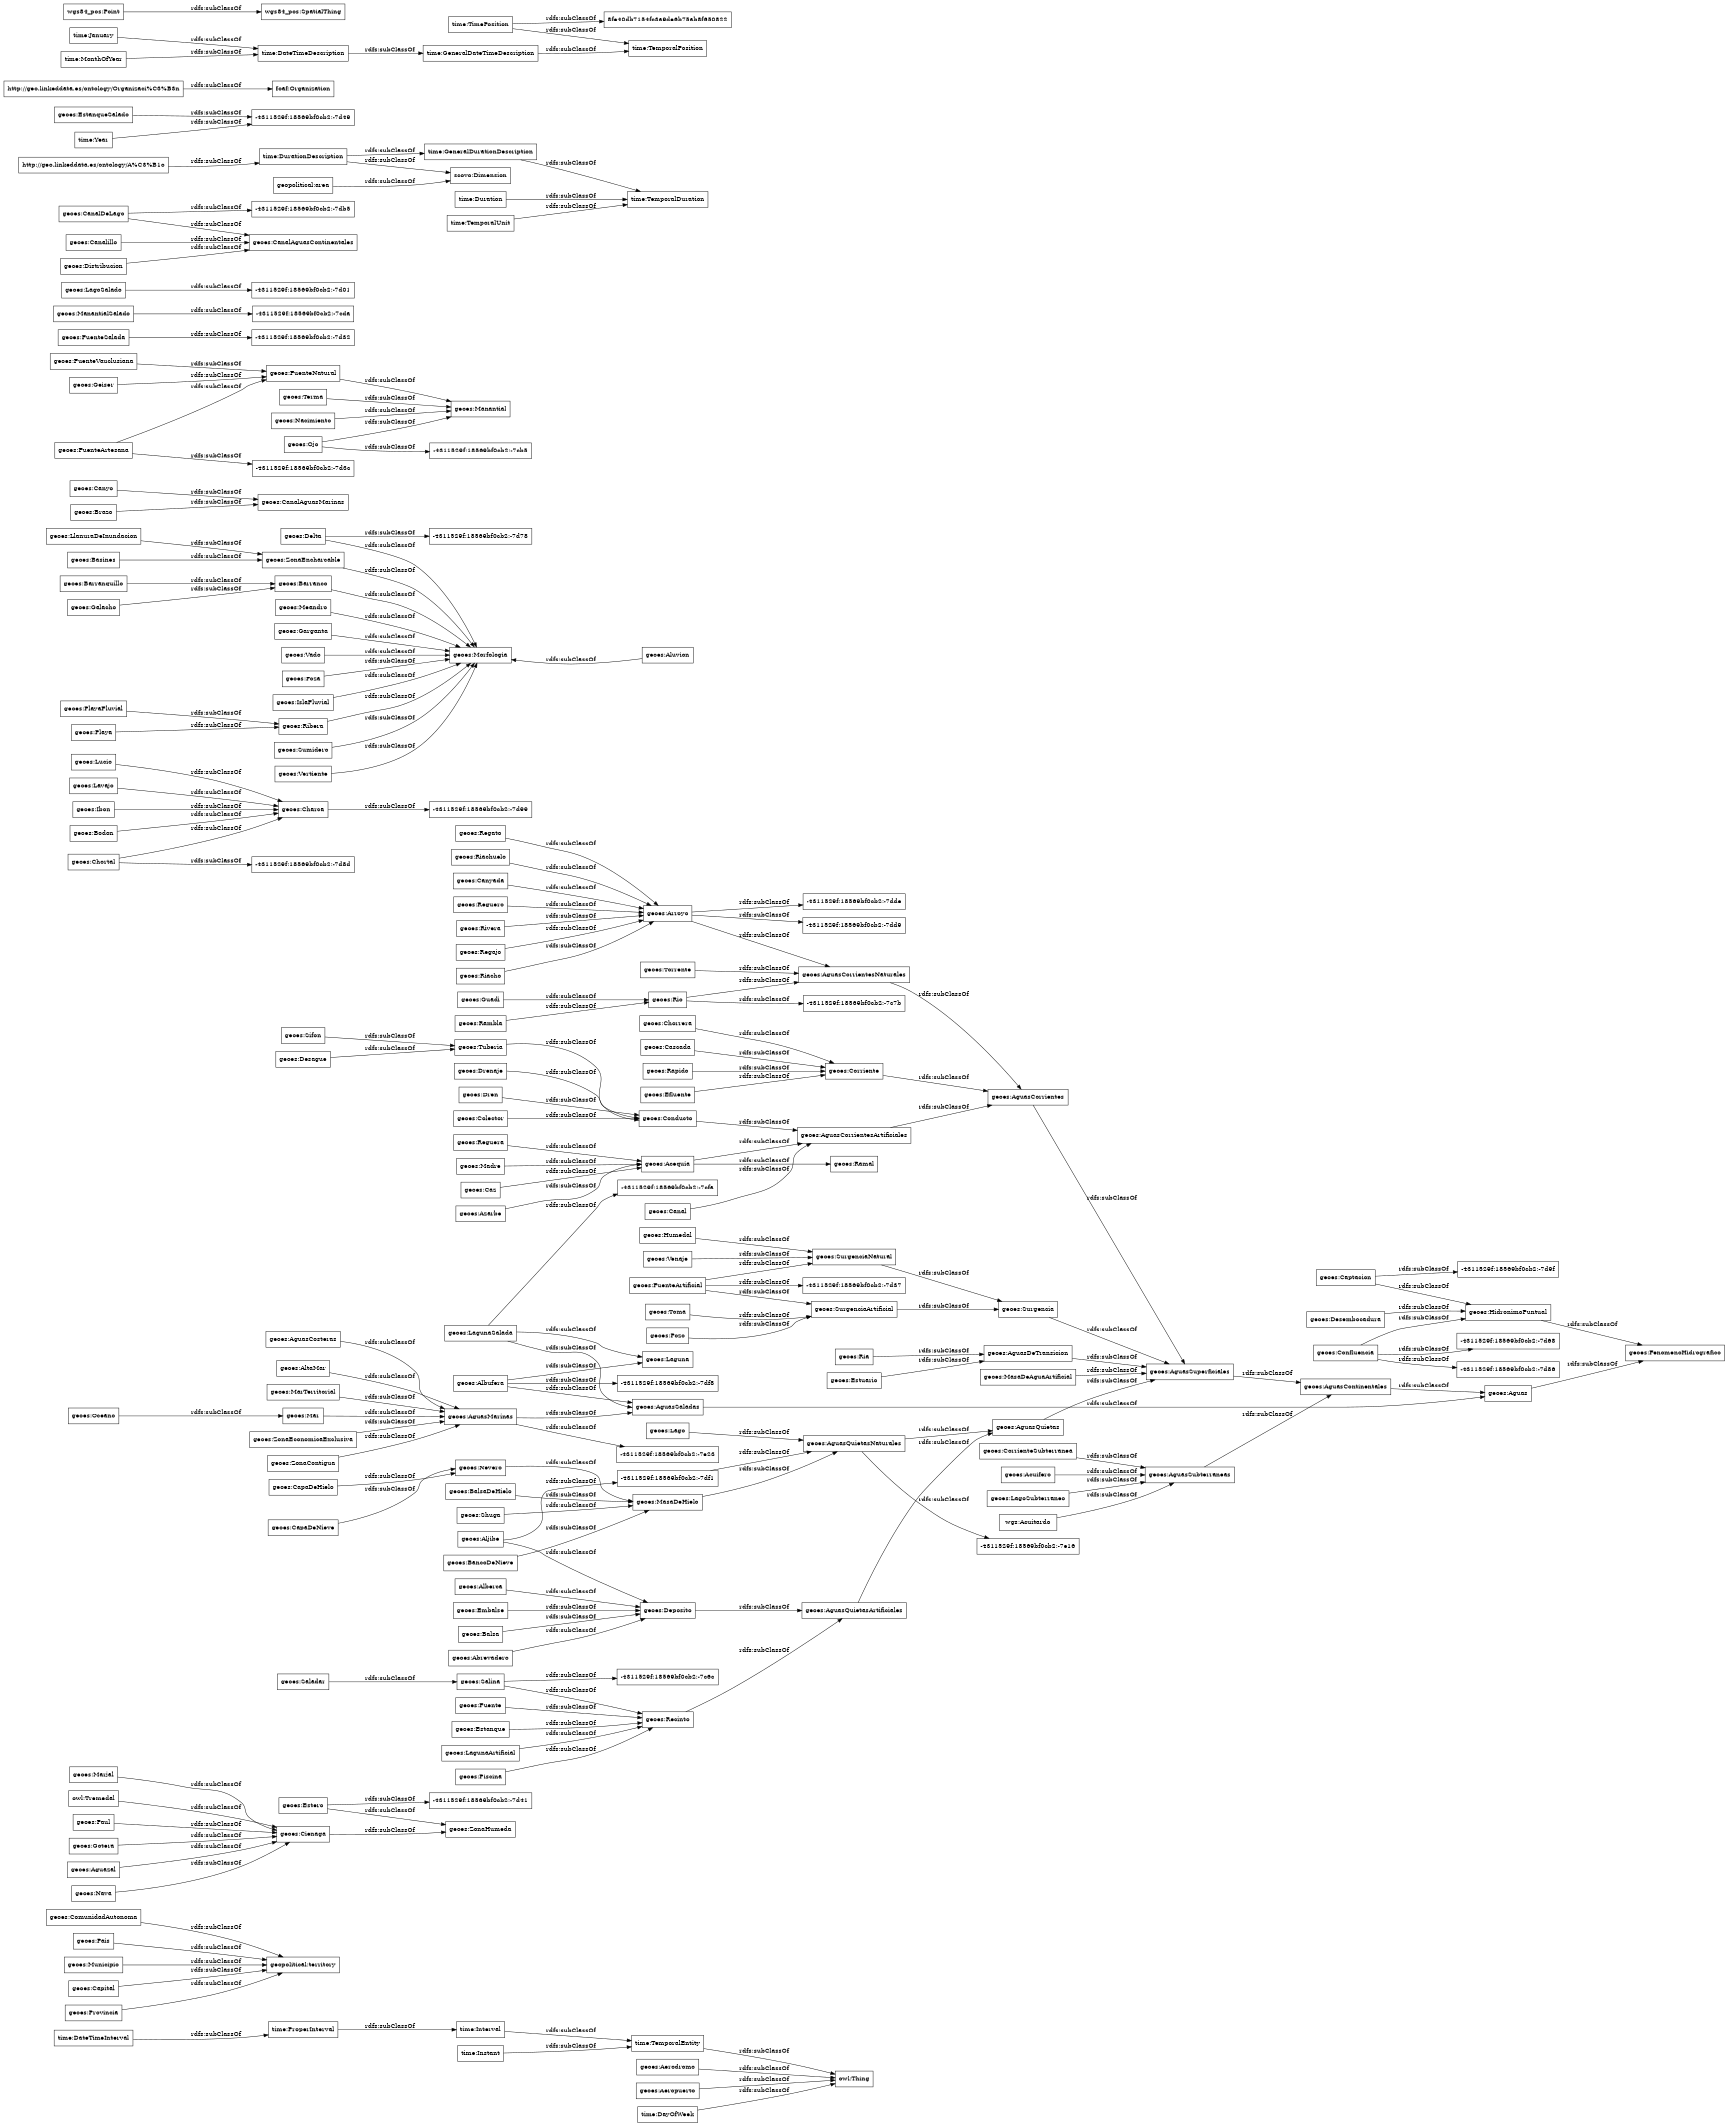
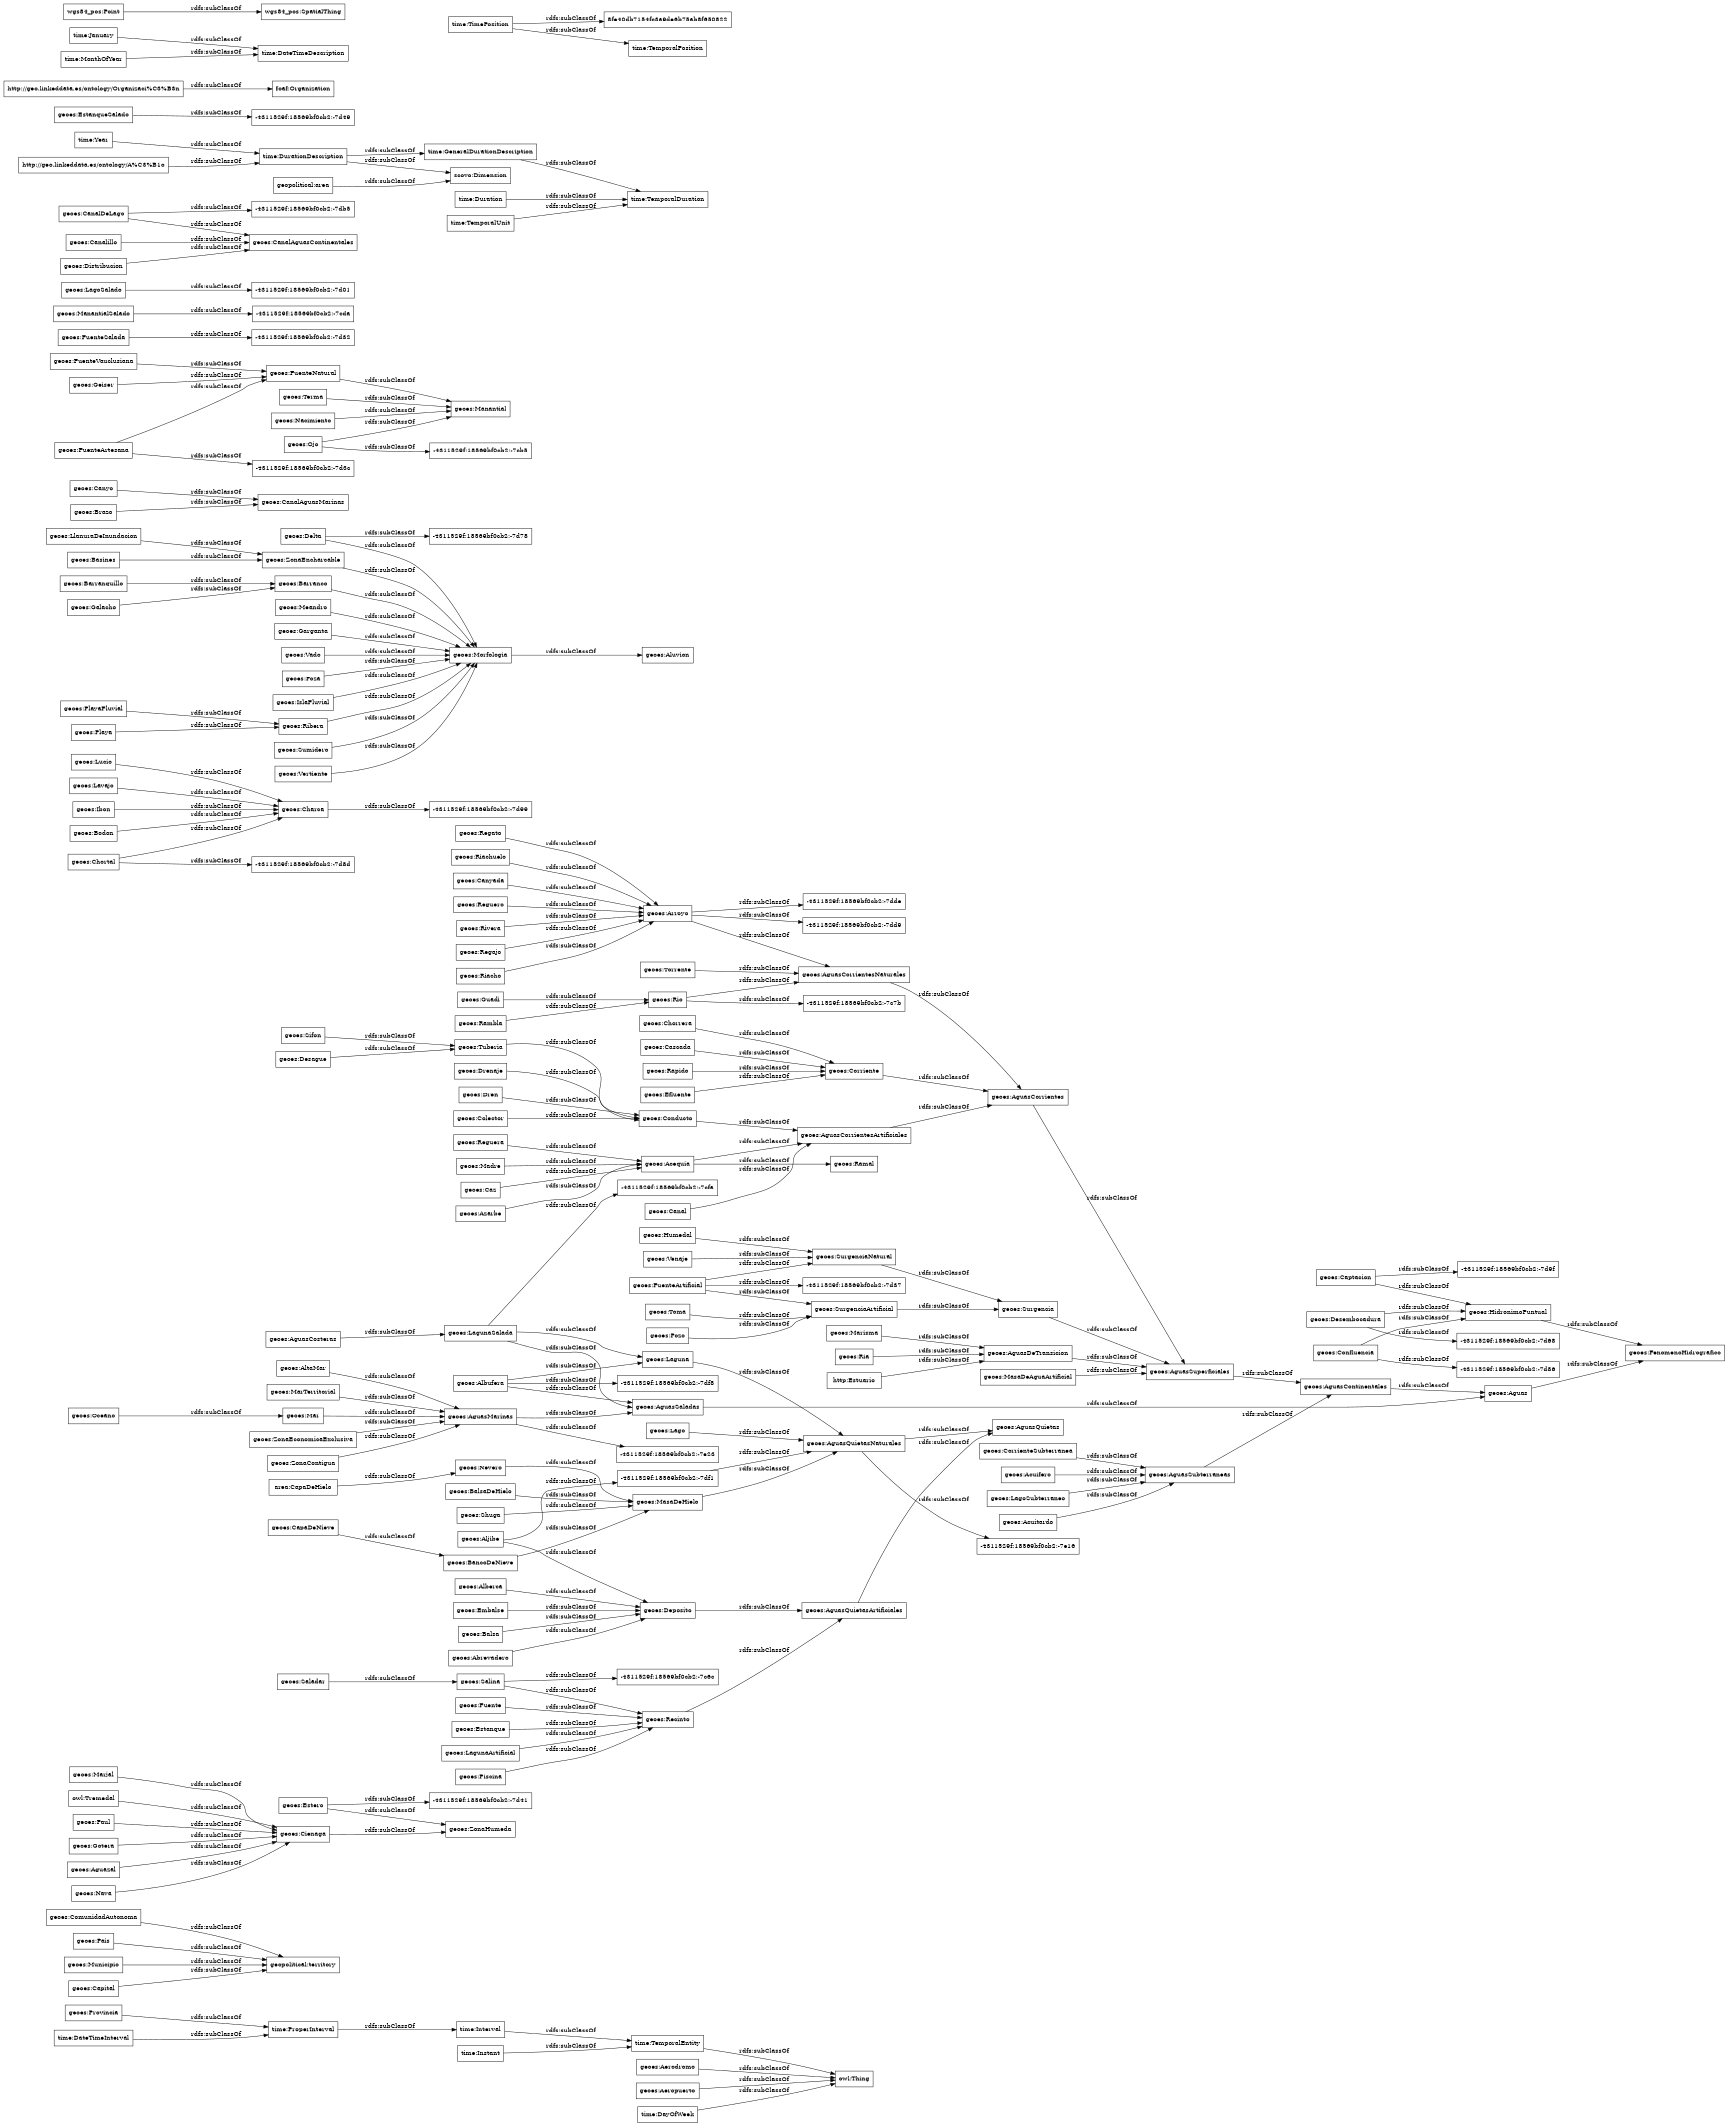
(481, 53) -> none
(180, 132) -> (184, 147)
(579, 664) -> (575, 655)
none -> (854, 1333)
(1423, 1354) -> (1409, 1337)
(401, 1361) -> (390, 1336)
(854, 1381) -> (854, 1381)
none -> (770, 1389)
(1096, 1397) -> none
(303, 1487) -> (303, 1487)
(399, 1503) -> (389, 1545)
(1028, 1522) -> (1028, 1522)
(201, 1997) -> (193, 2021)
